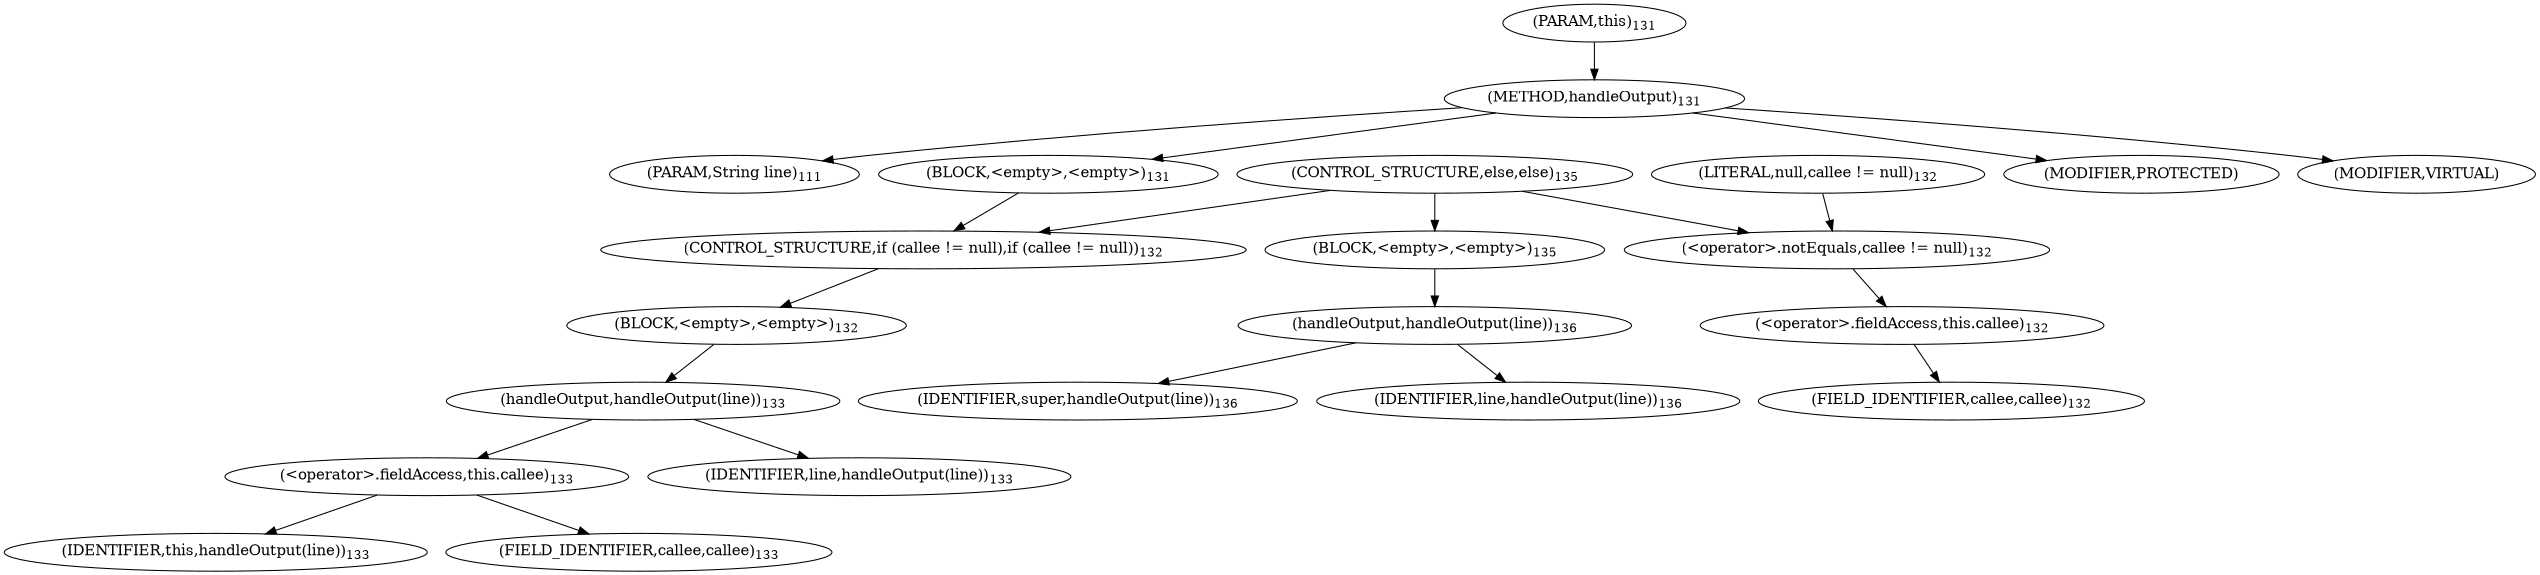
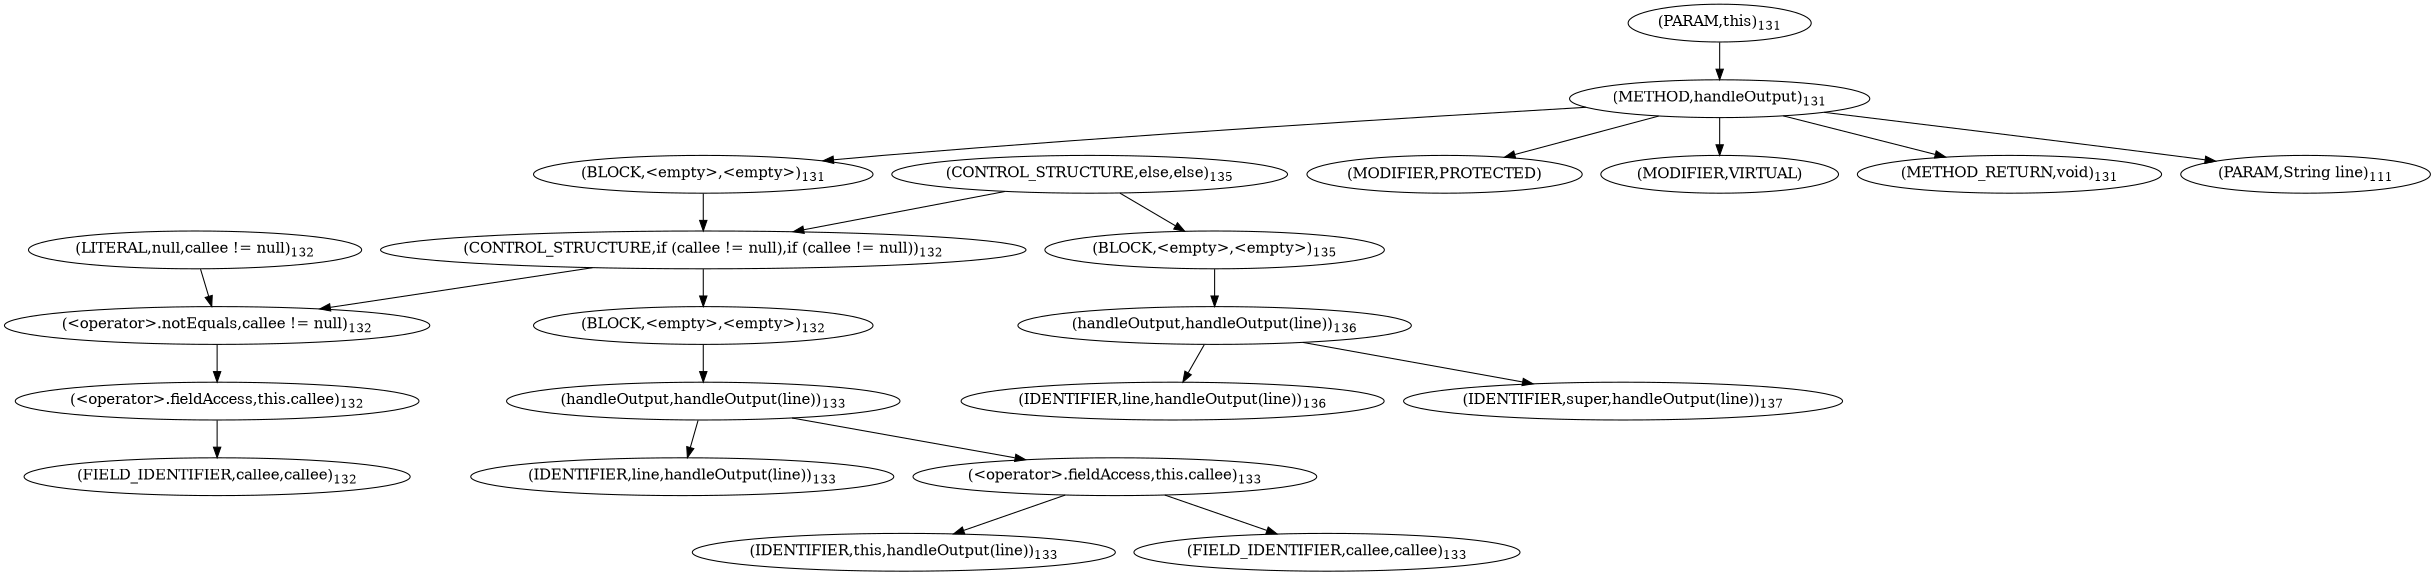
none -> (2009, 174)
(1630, 211) -> (461, 288)
(1226, 400) -> (1772, 400)
